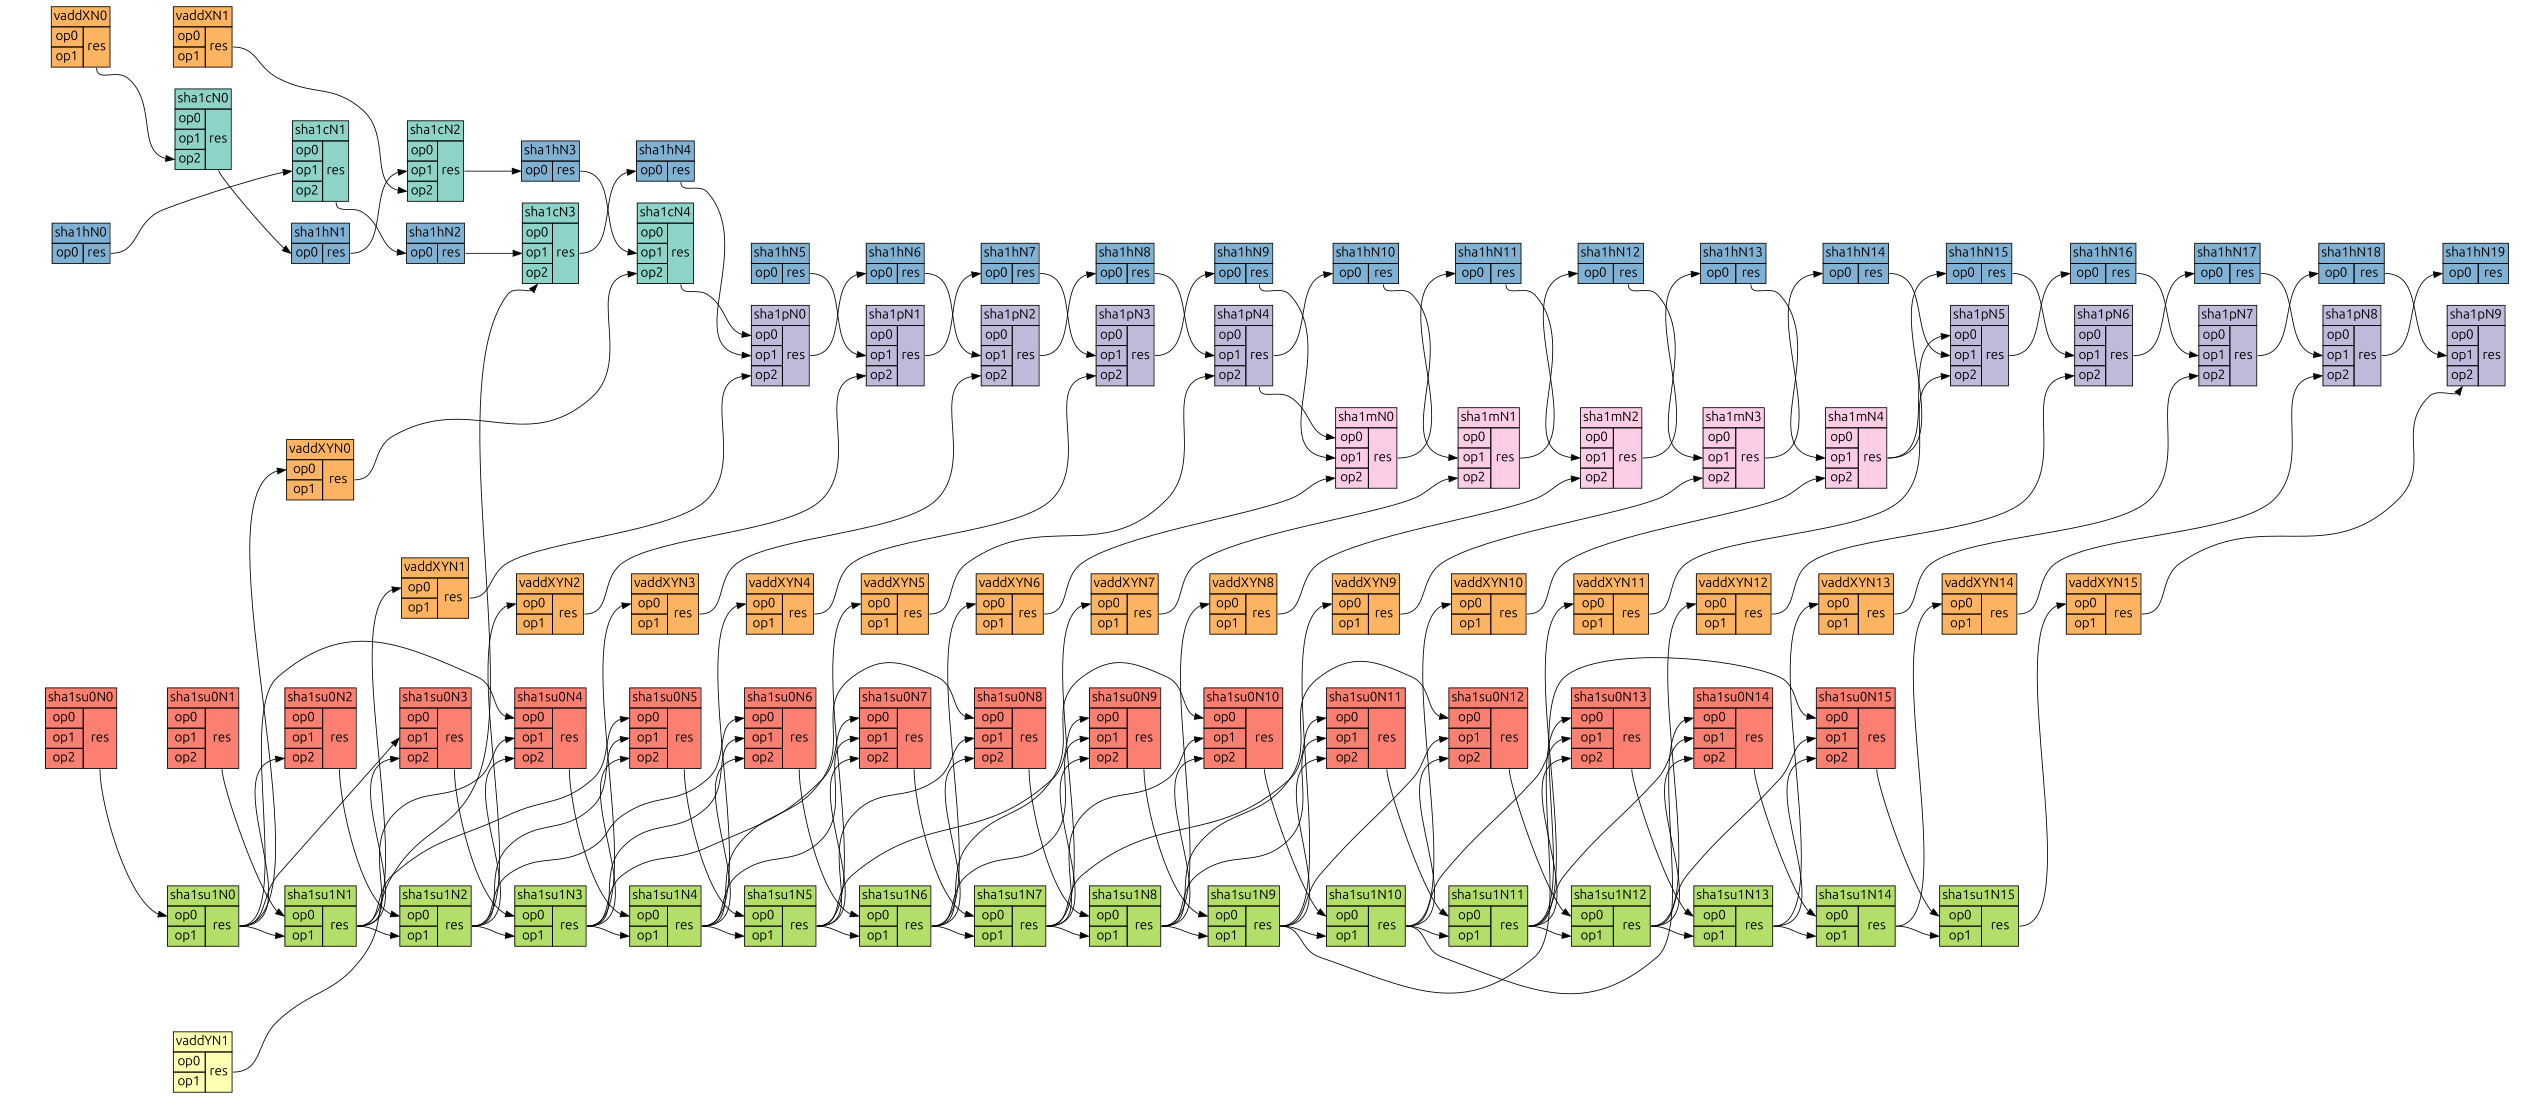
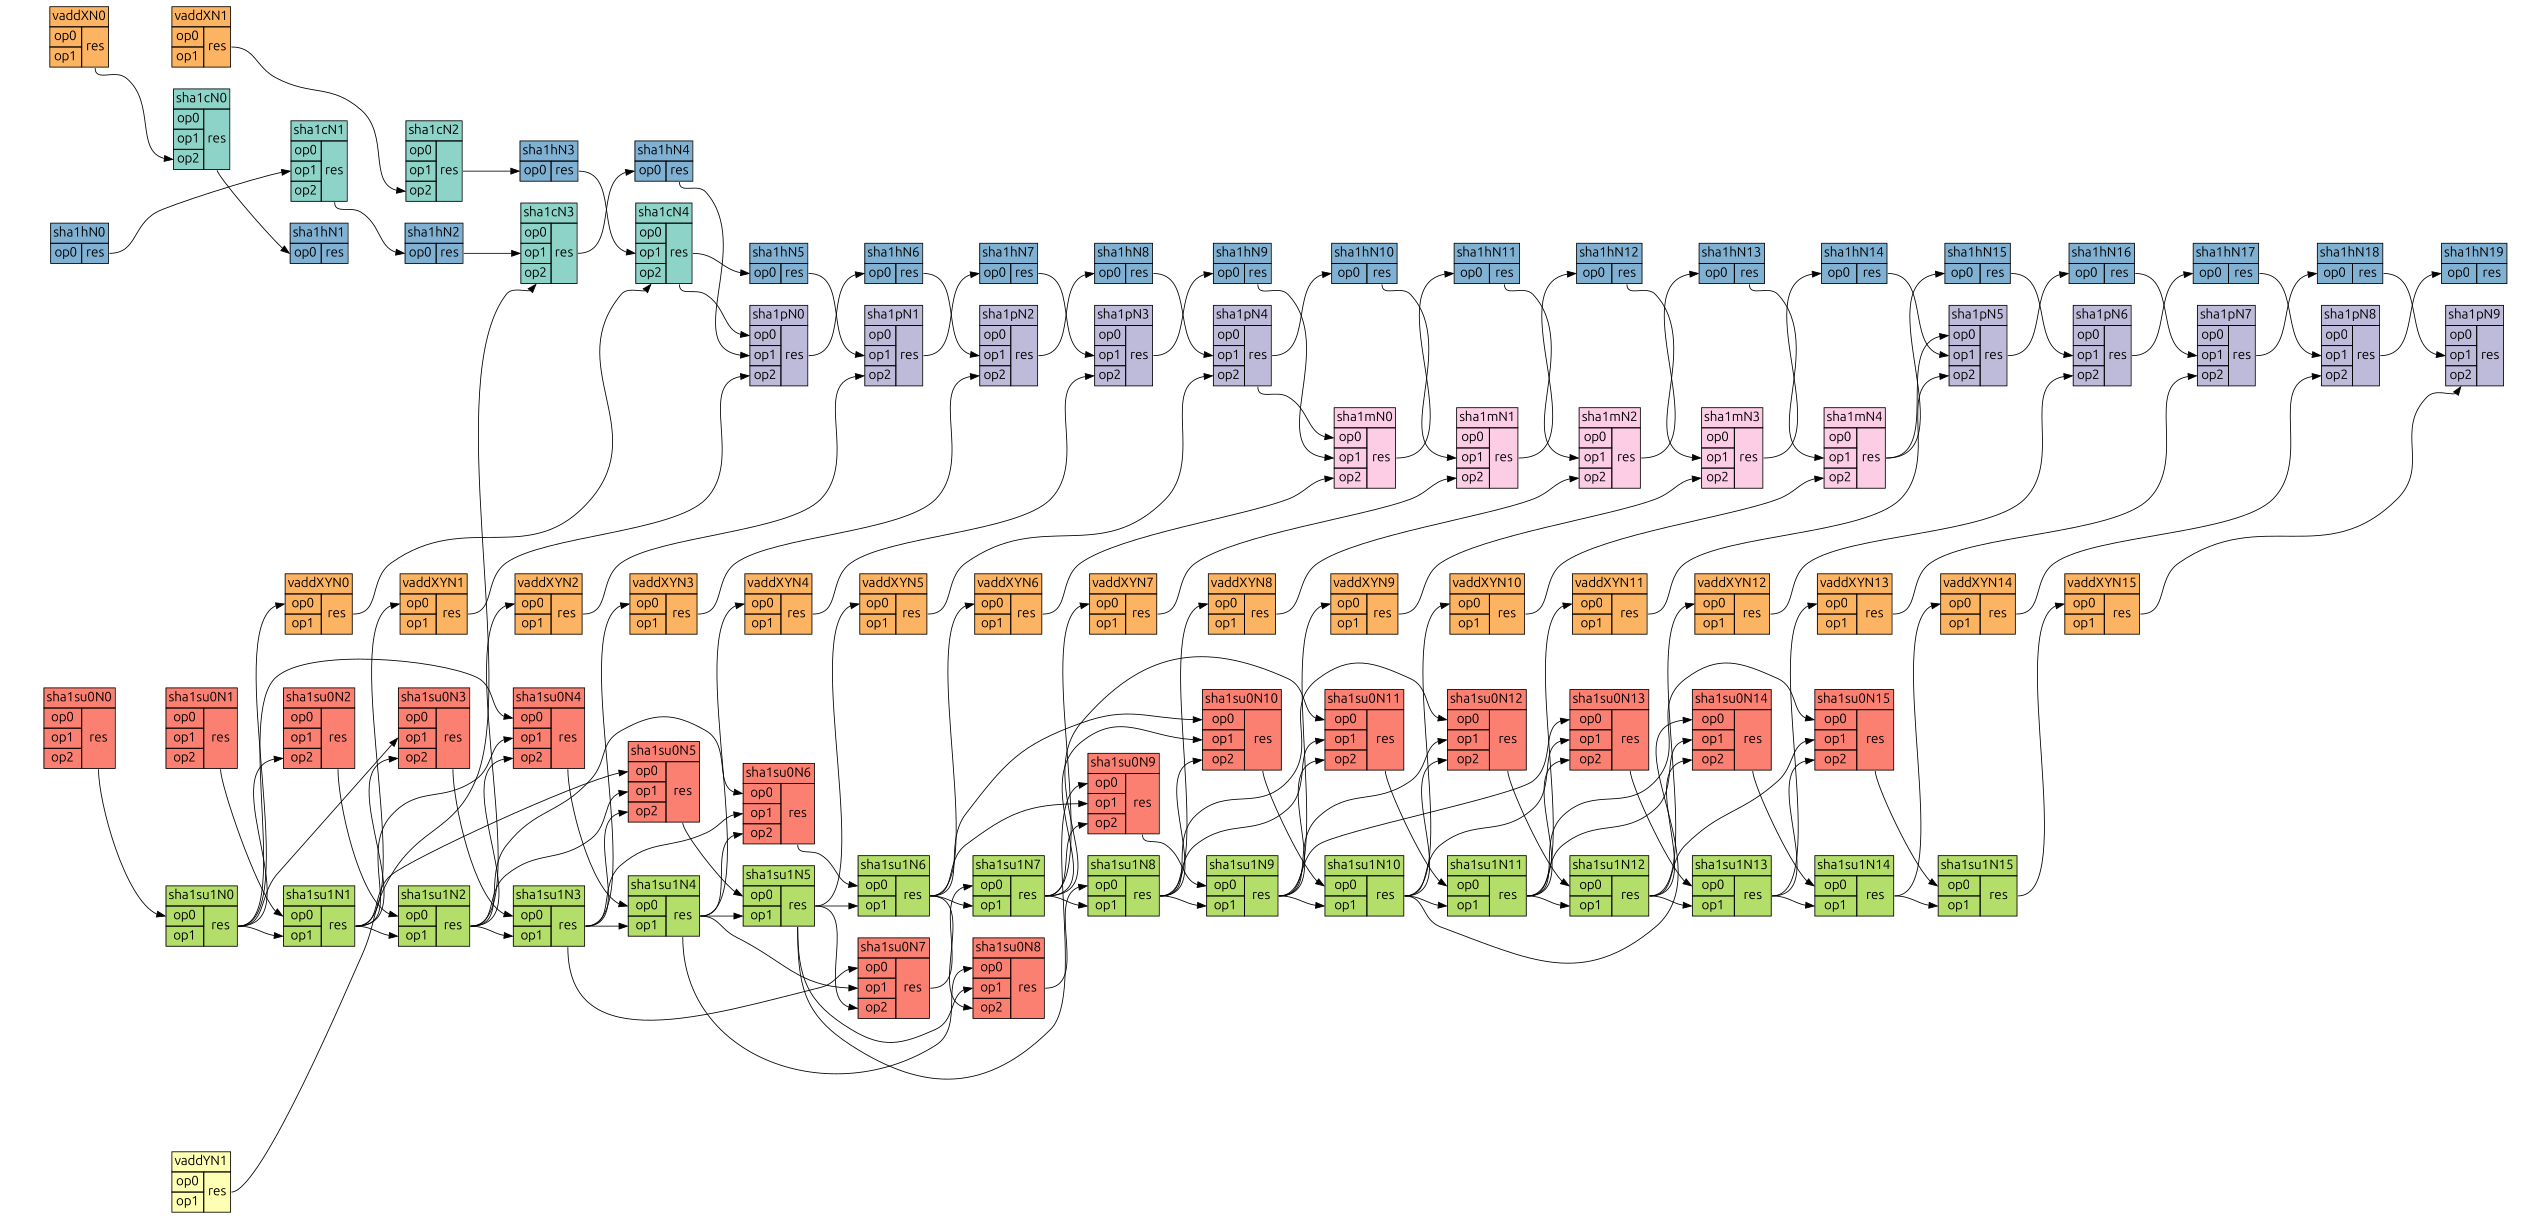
(378, 217) -> none
none -> (727, 267)
